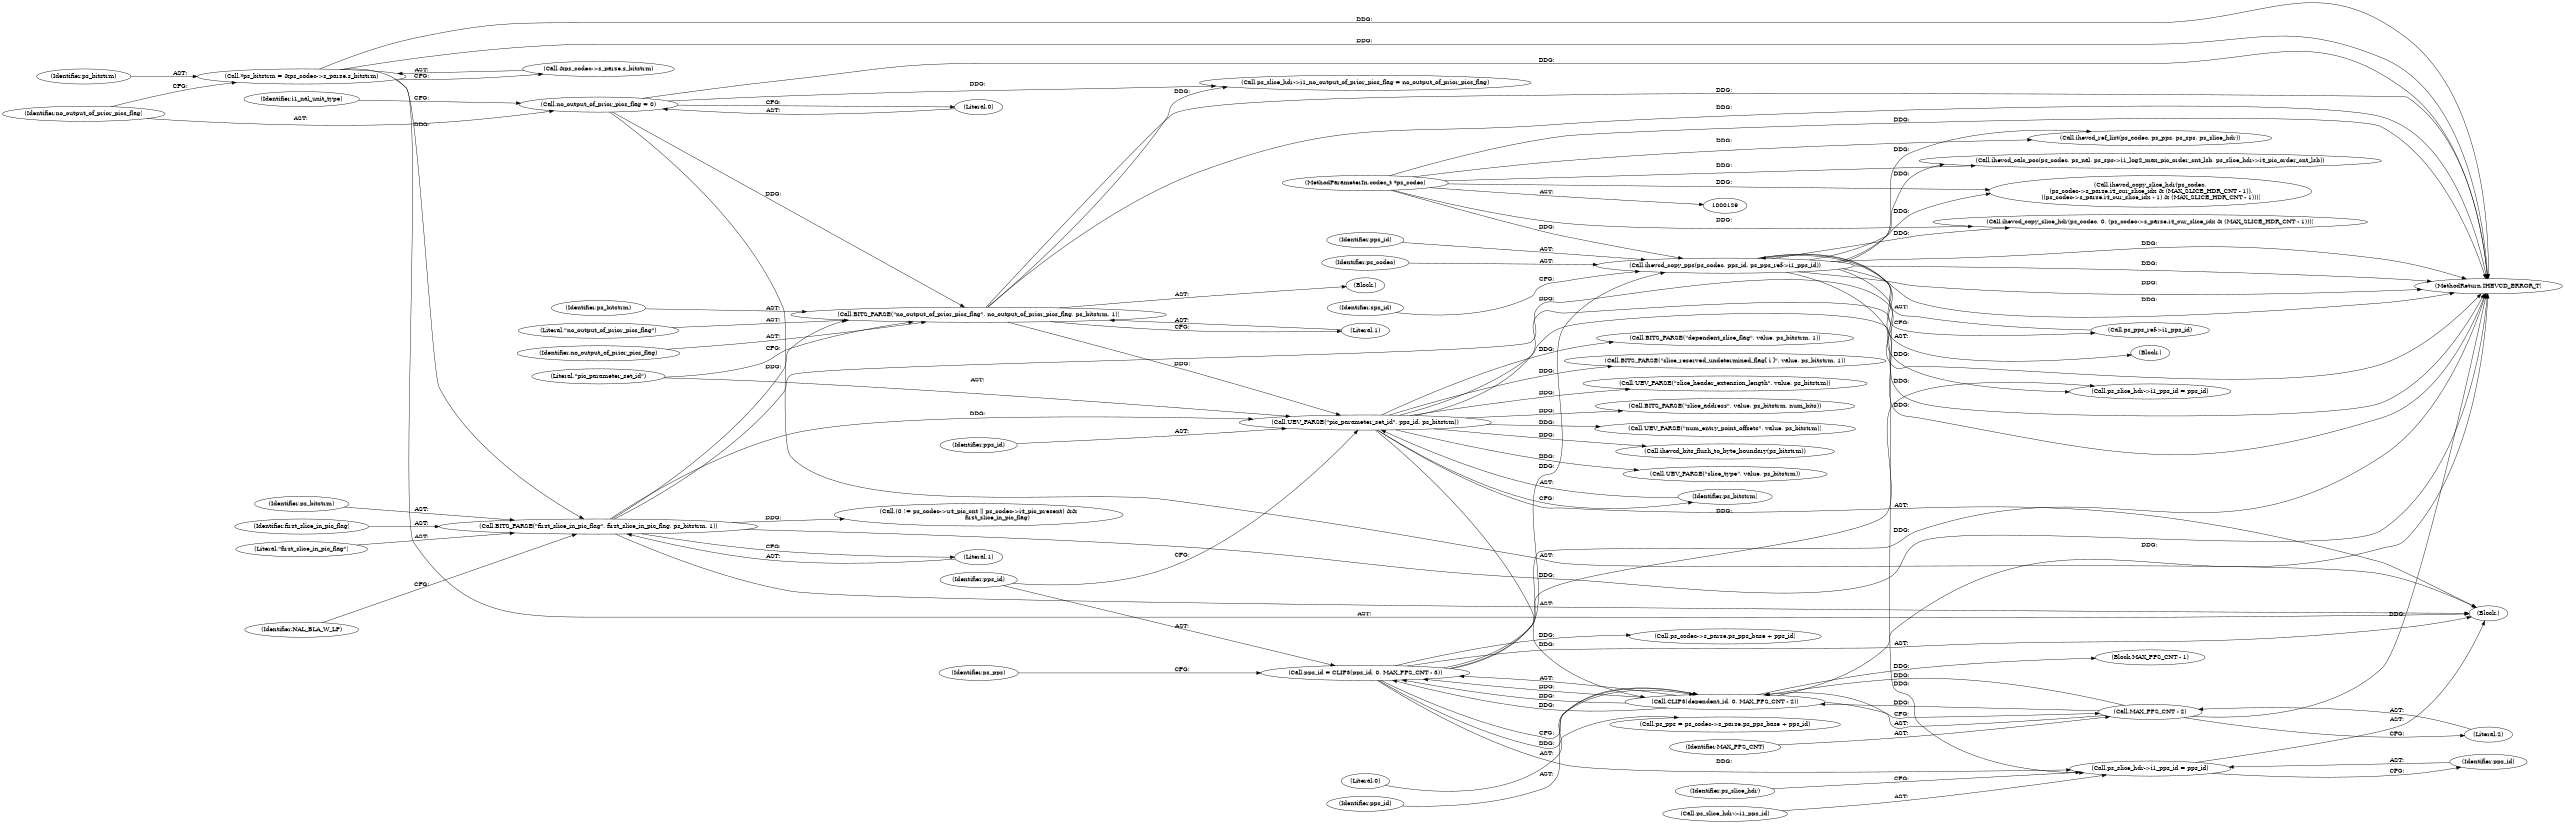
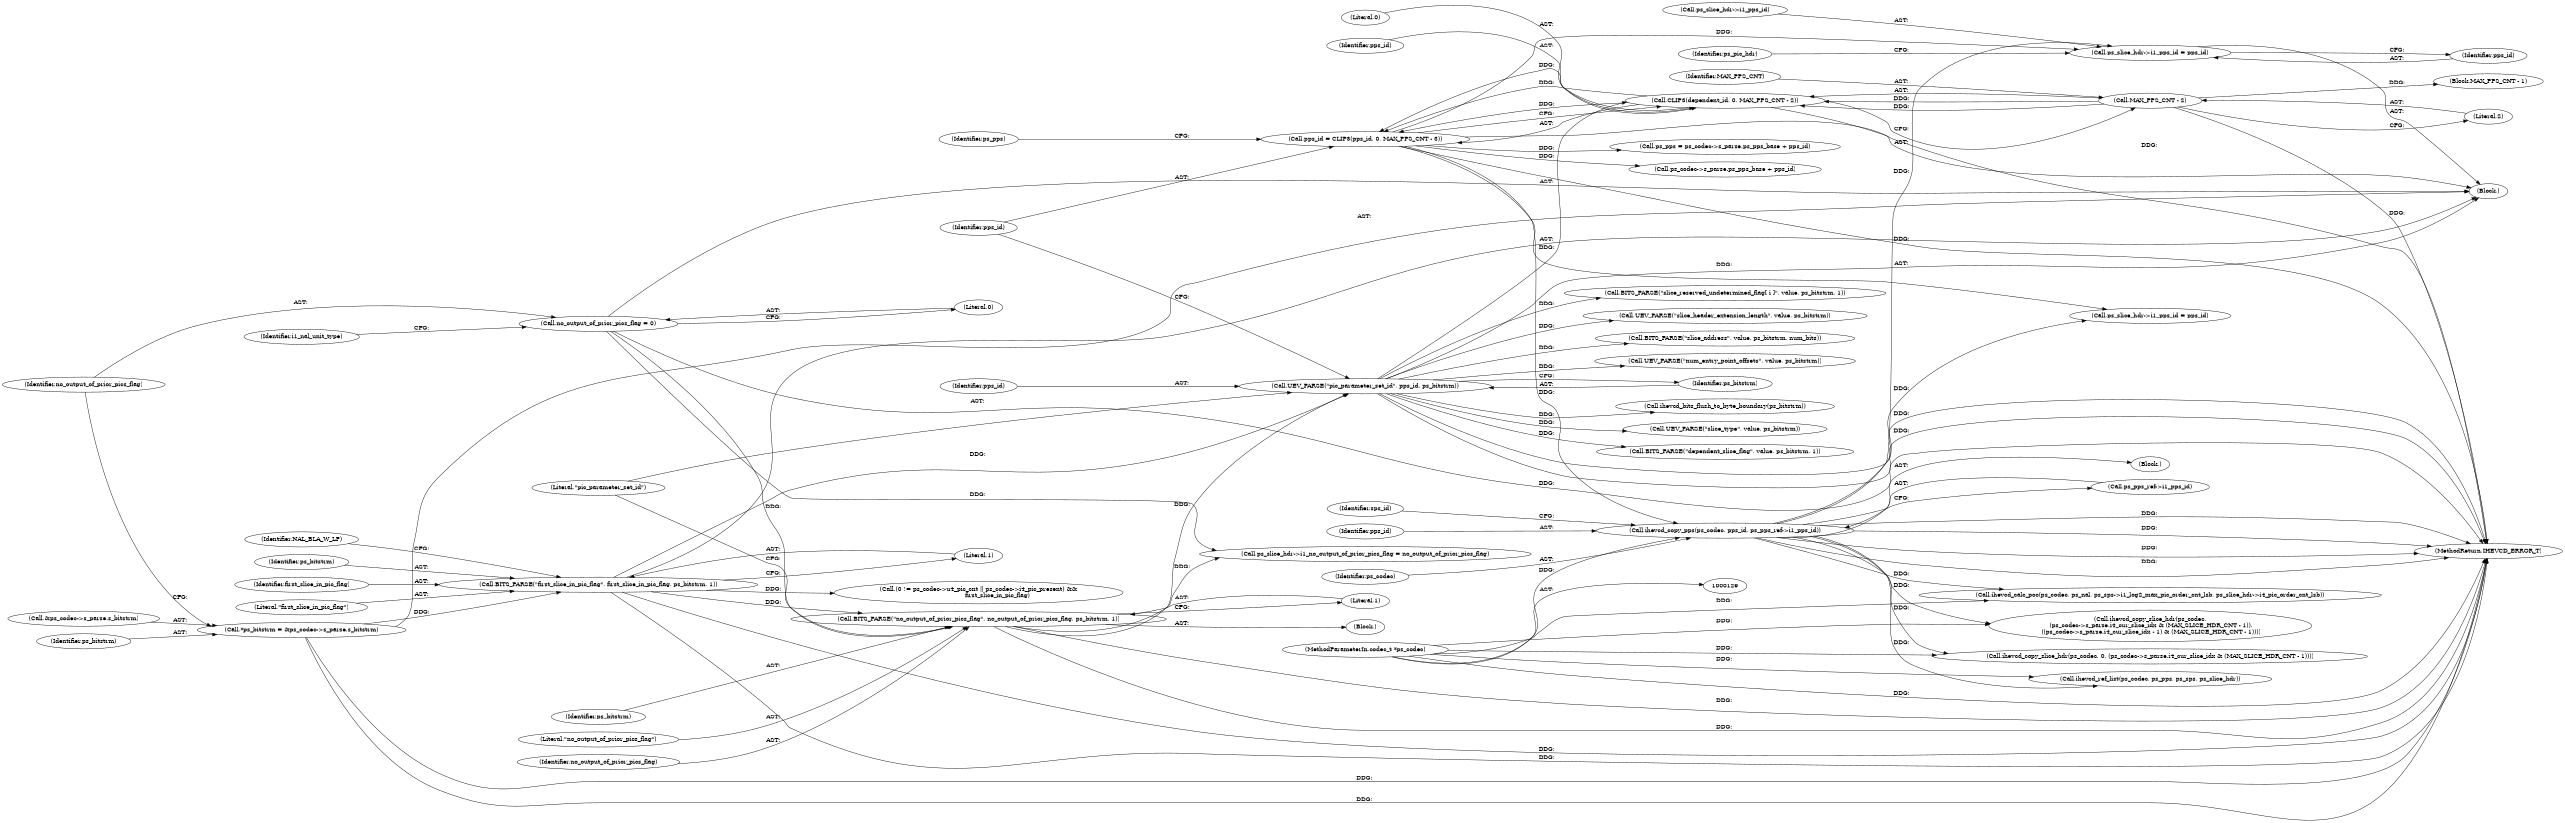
(469, 79) -> none
(1923, 668) -> (2316, 91)
(1725, 791) -> (1725, 54)
